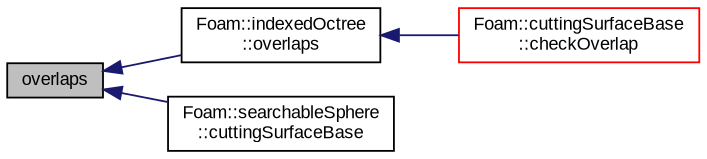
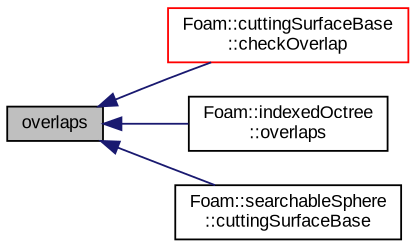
(429, 35) -> (163, 81)
